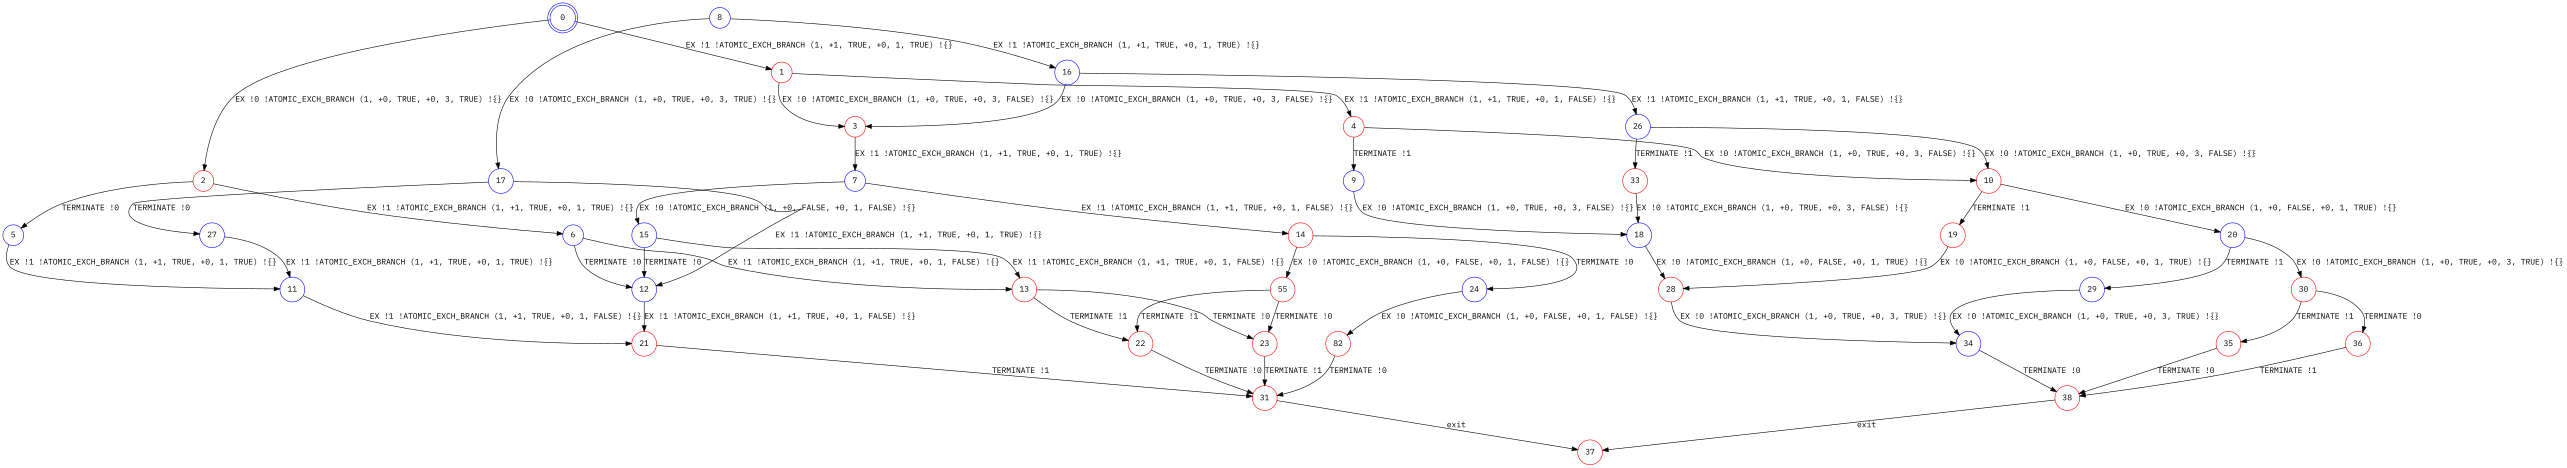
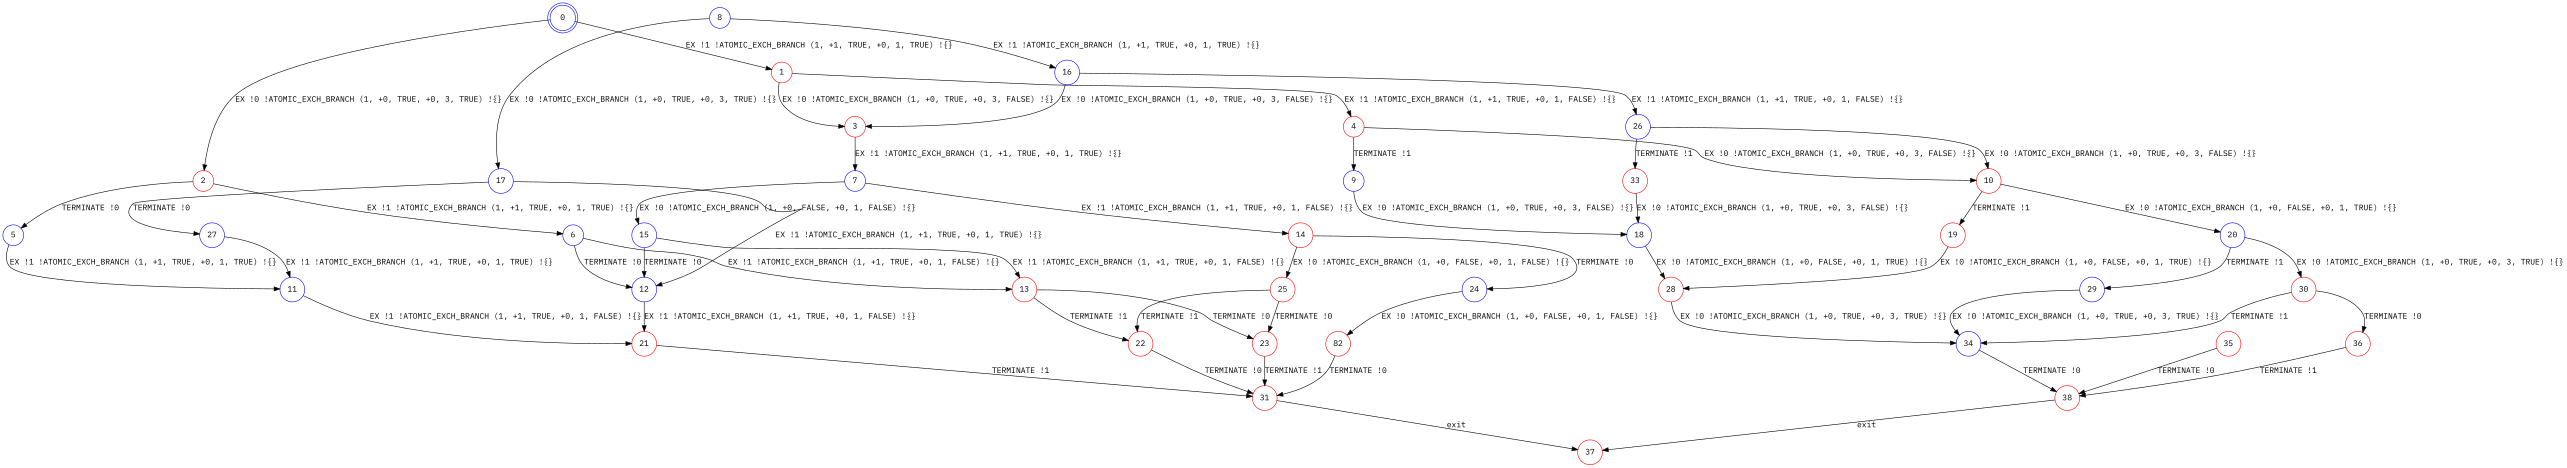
(1283, 290) -> (1283, 290)
(2280, 329) -> (2143, 335)
